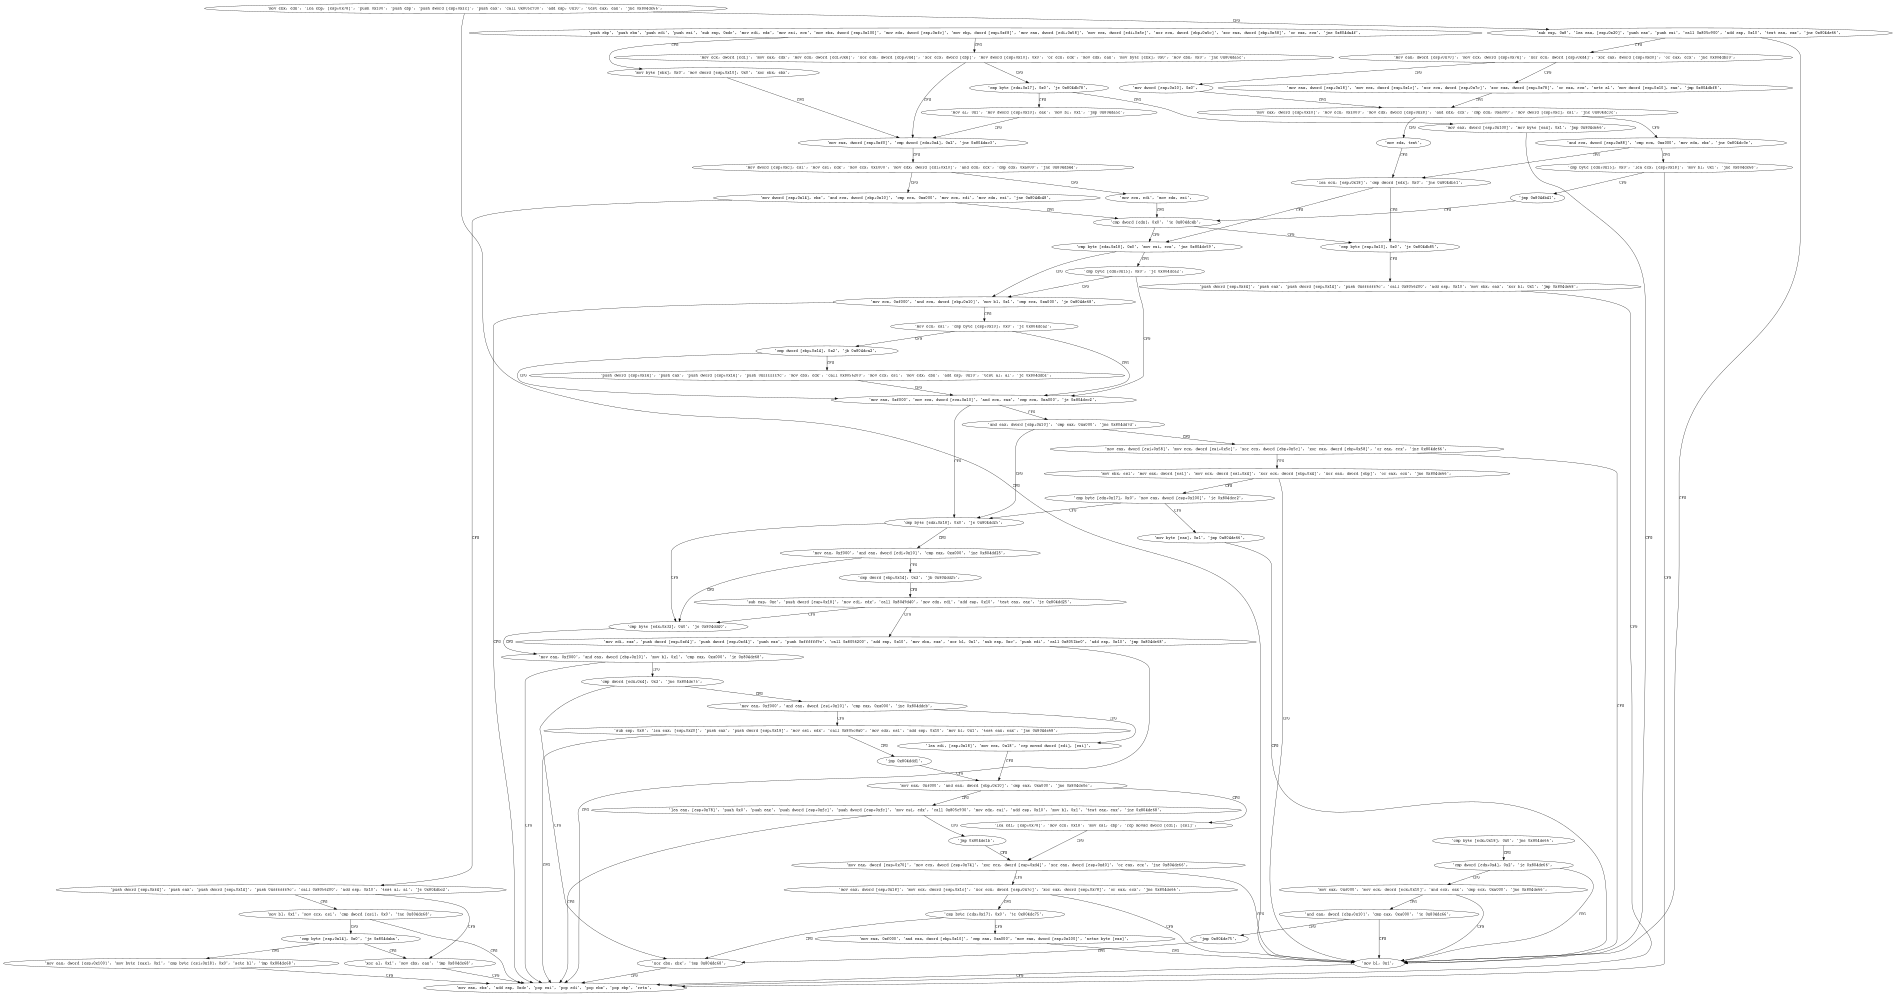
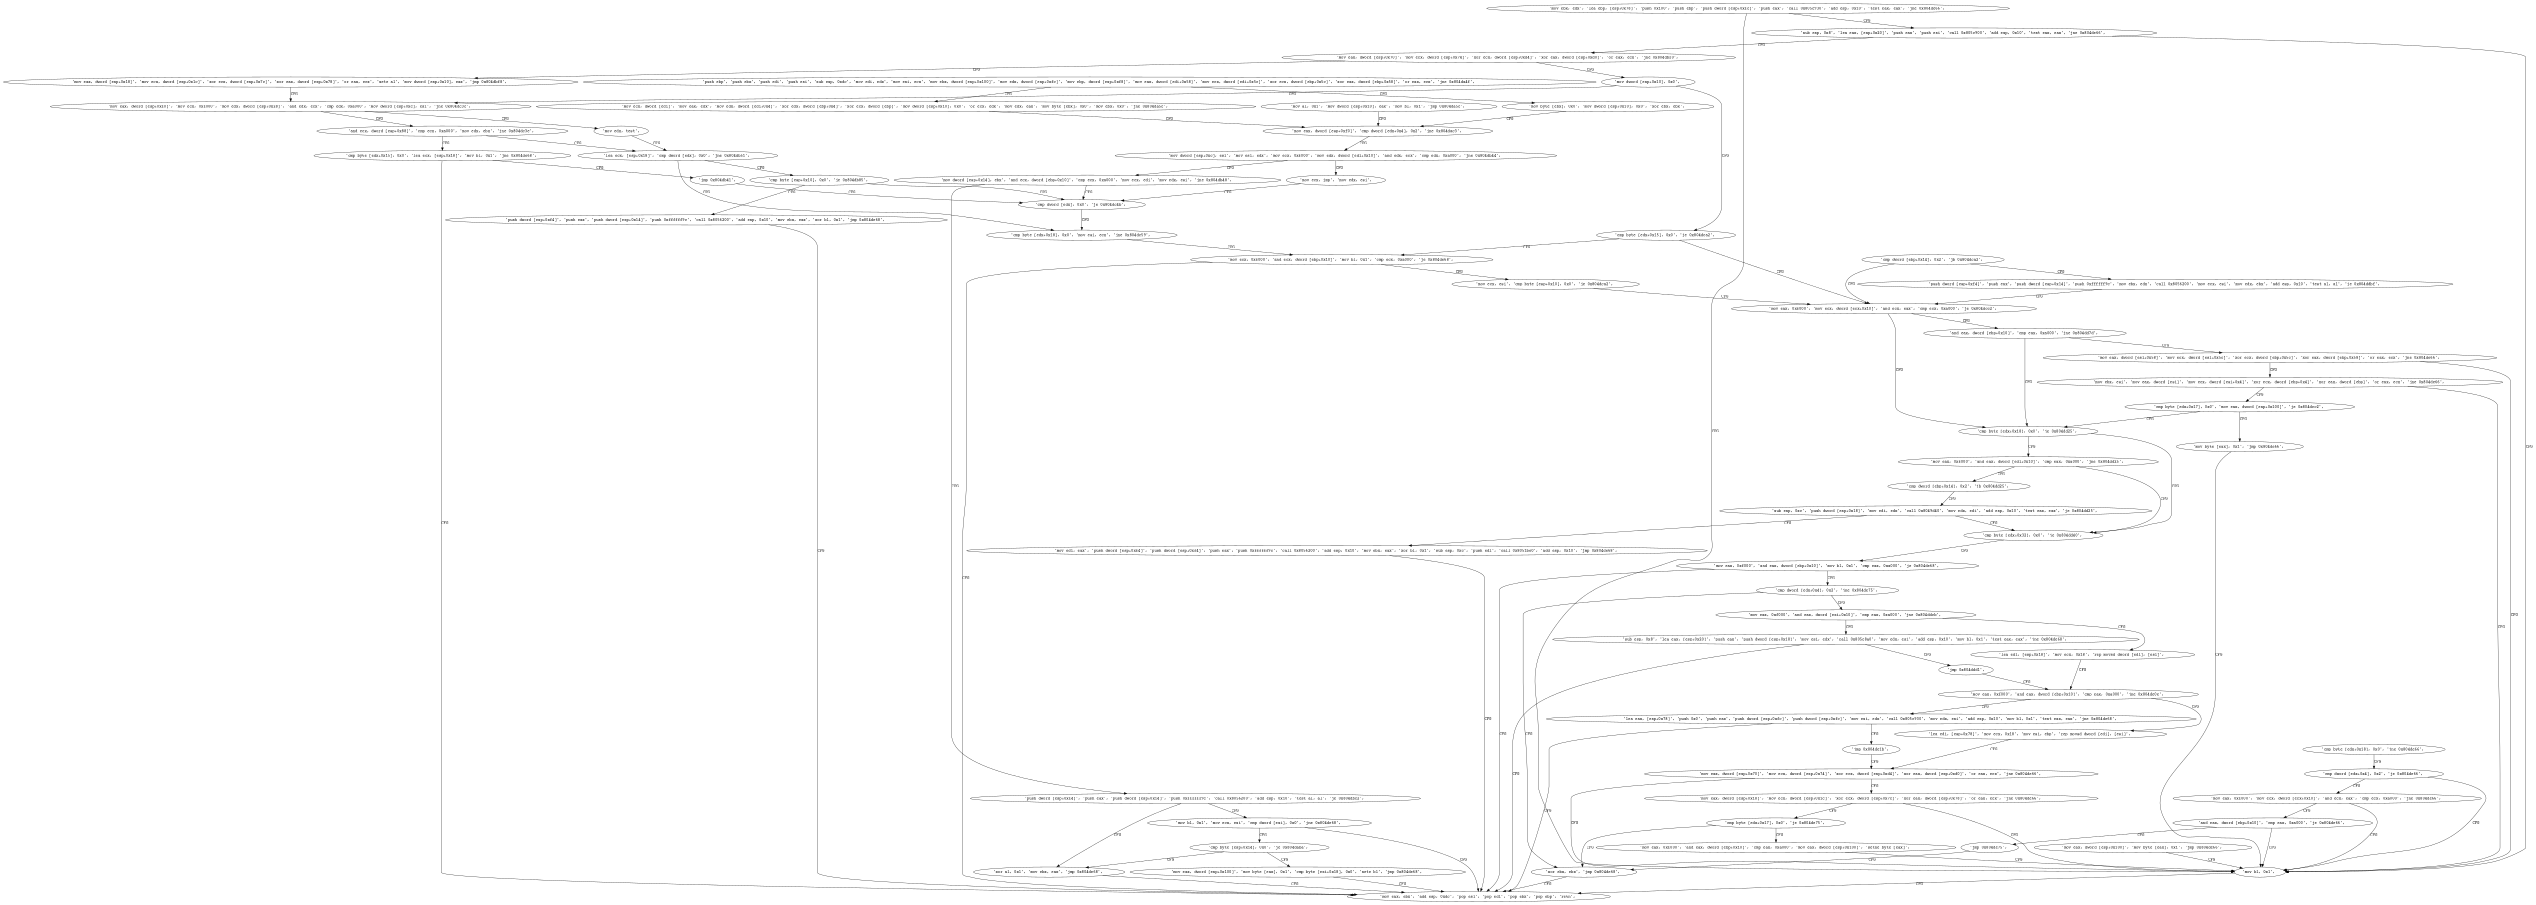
(1039, 88) -> none
(1157, 198) -> (1336, 180)
(1272, 235) -> (960, 186)
(1142, 258) -> (1722, 148)
(907, 339) -> none
